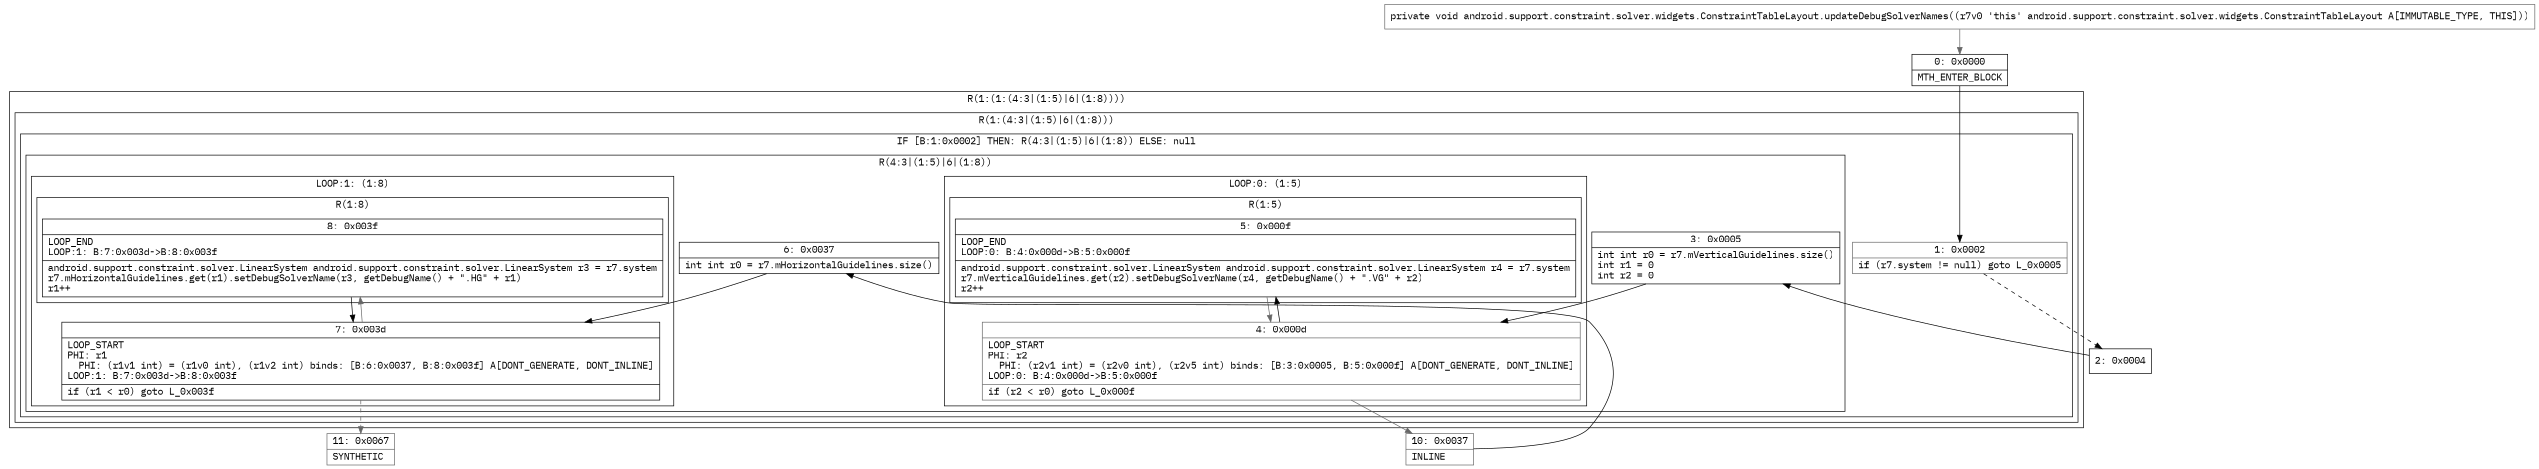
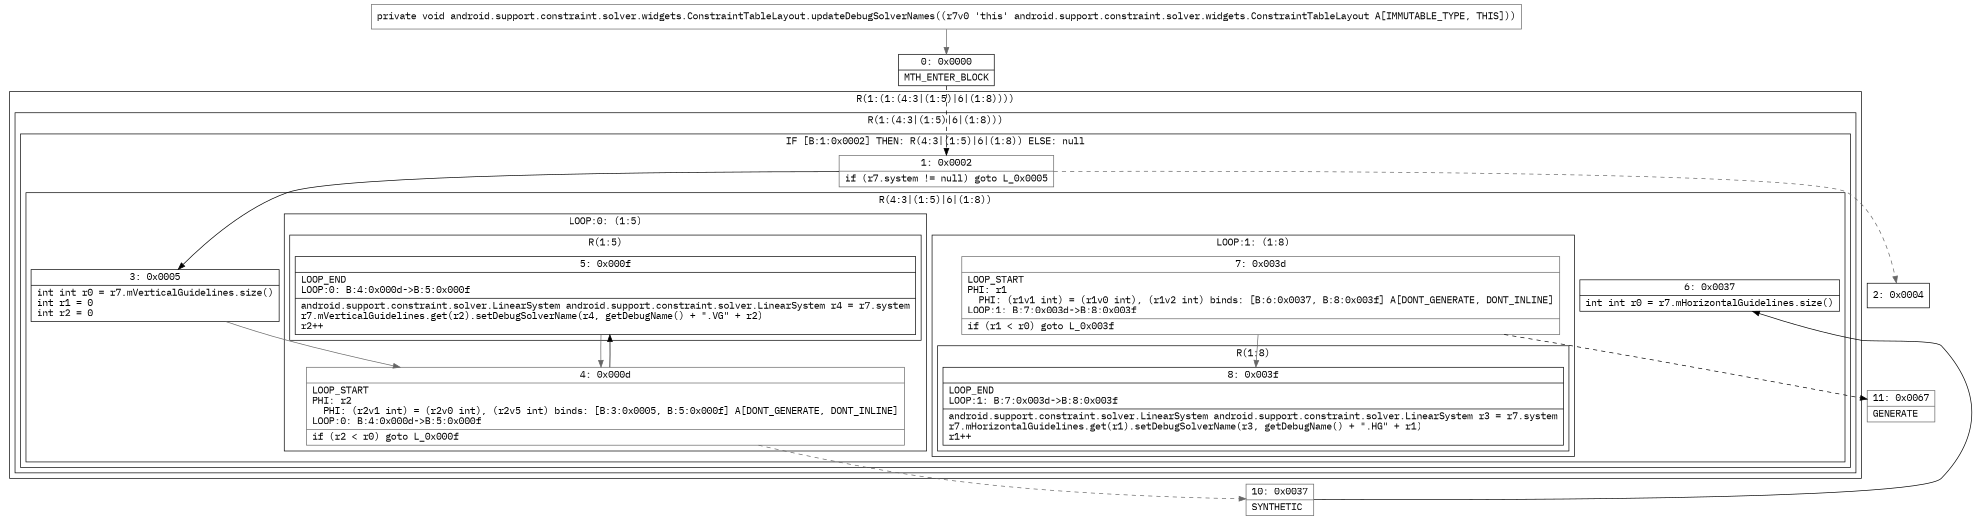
(1960, 161) -> (946, 117)
(680, 300) -> none
(352, 307) -> none
(1567, 307) -> (309, 346)
(2040, 309) -> (1500, 174)
(1938, 326) -> (499, 176)
(361, 361) -> (1261, 296)
(361, 413) -> (1682, 365)
(1379, 415) -> (997, 486)
(358, 457) -> (1896, 414)
(1429, 457) -> (1277, 507)
